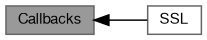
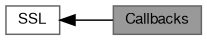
(128, 20) -> (94, 20)
